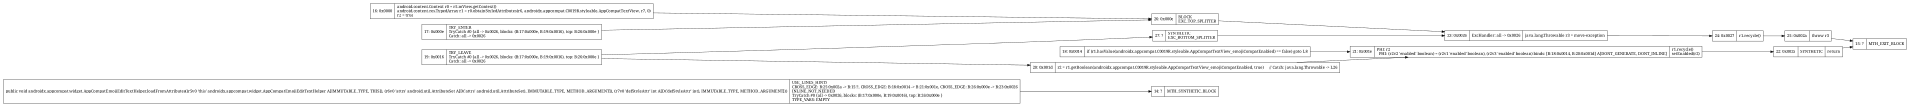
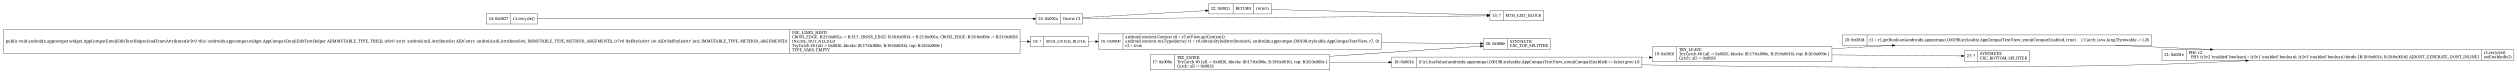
(1185, 17) -> (1521, 42)
(1526, 36) -> none
none -> (1092, 42)
(1736, 52) -> (1144, 14)
(1812, 52) -> (1243, 9)
none -> (1646, 58)
none -> (1359, 62)
(1192, 91) -> (1066, 41)
